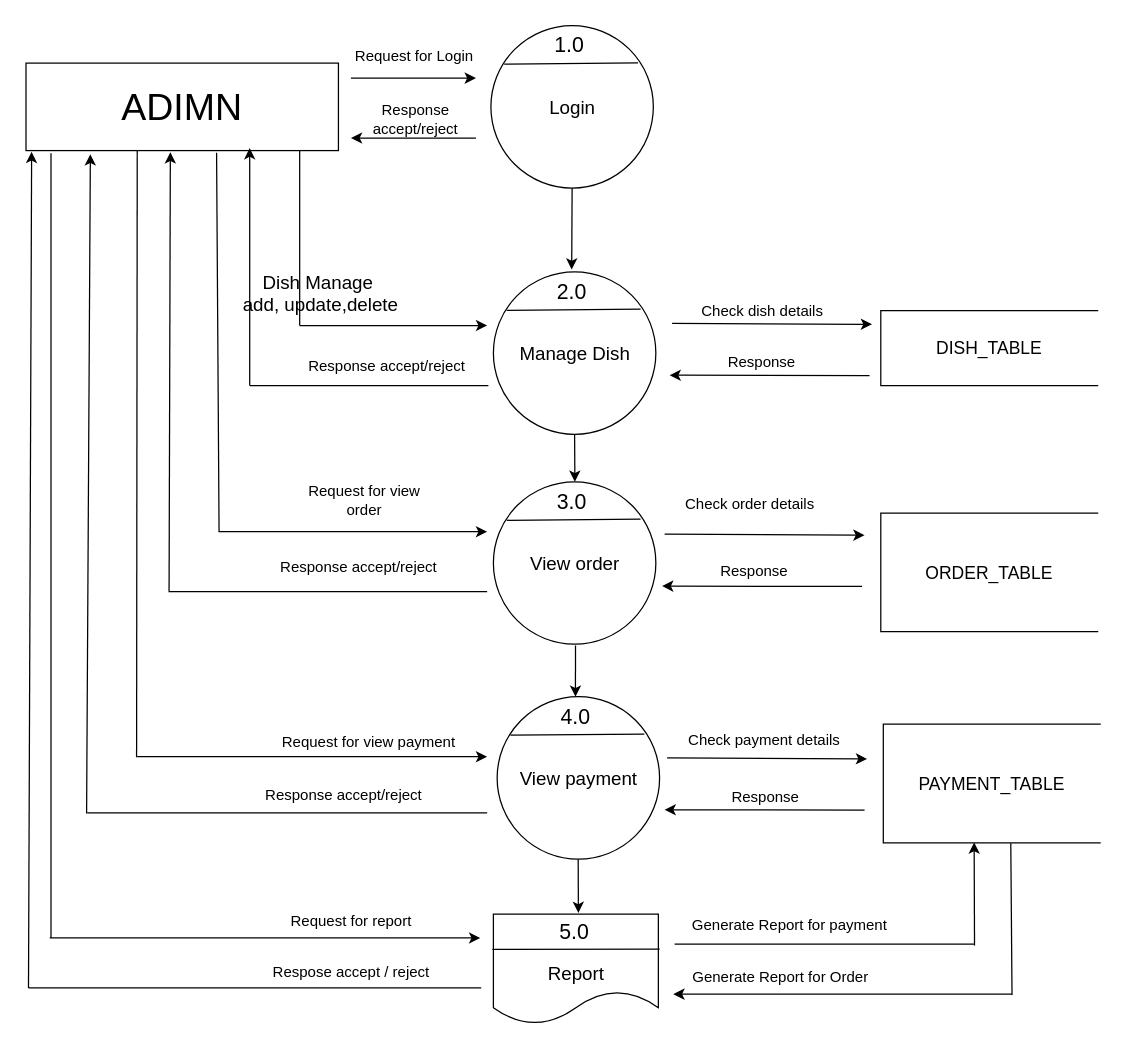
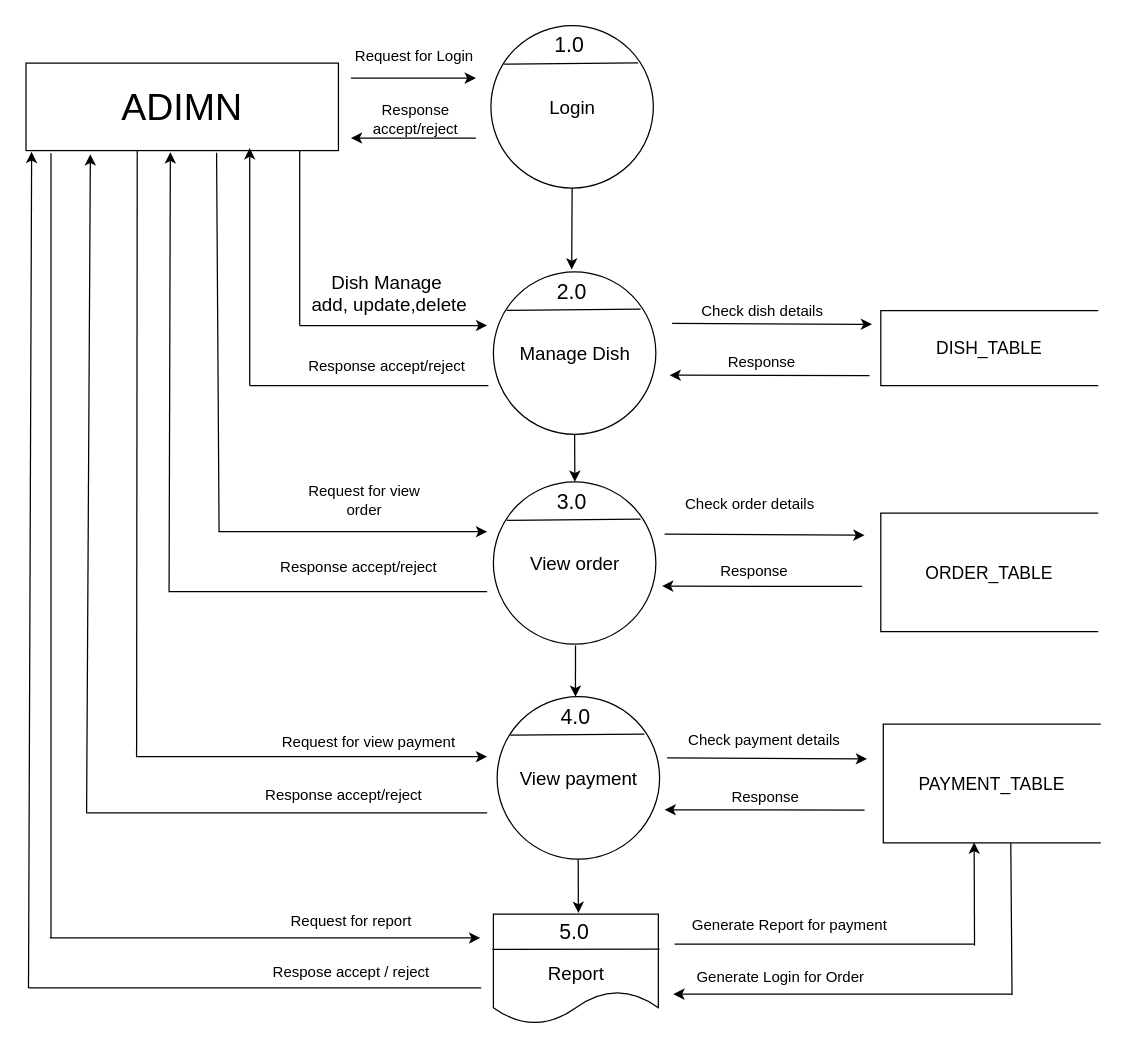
(320, 293) -> (389, 293)
(781, 978) -> (781, 978)
